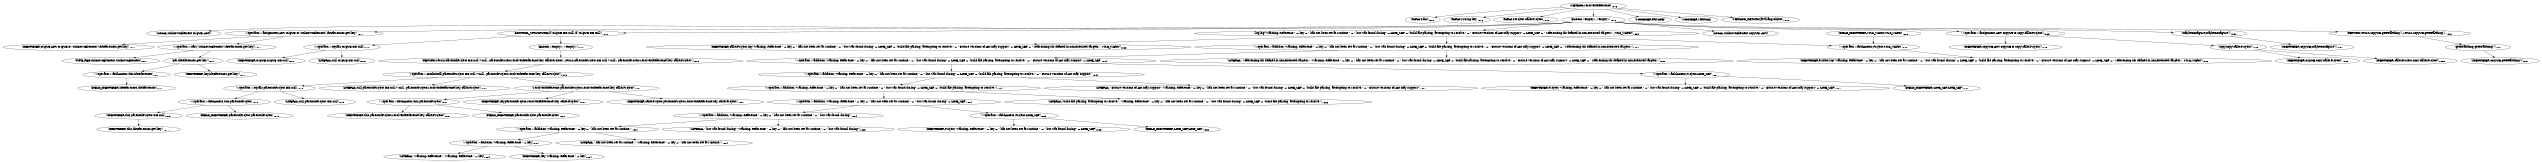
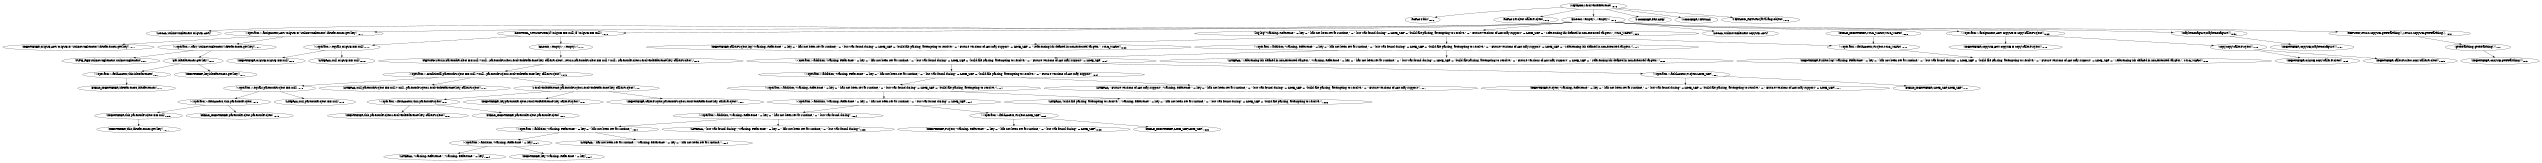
(1467, 20) -> none
